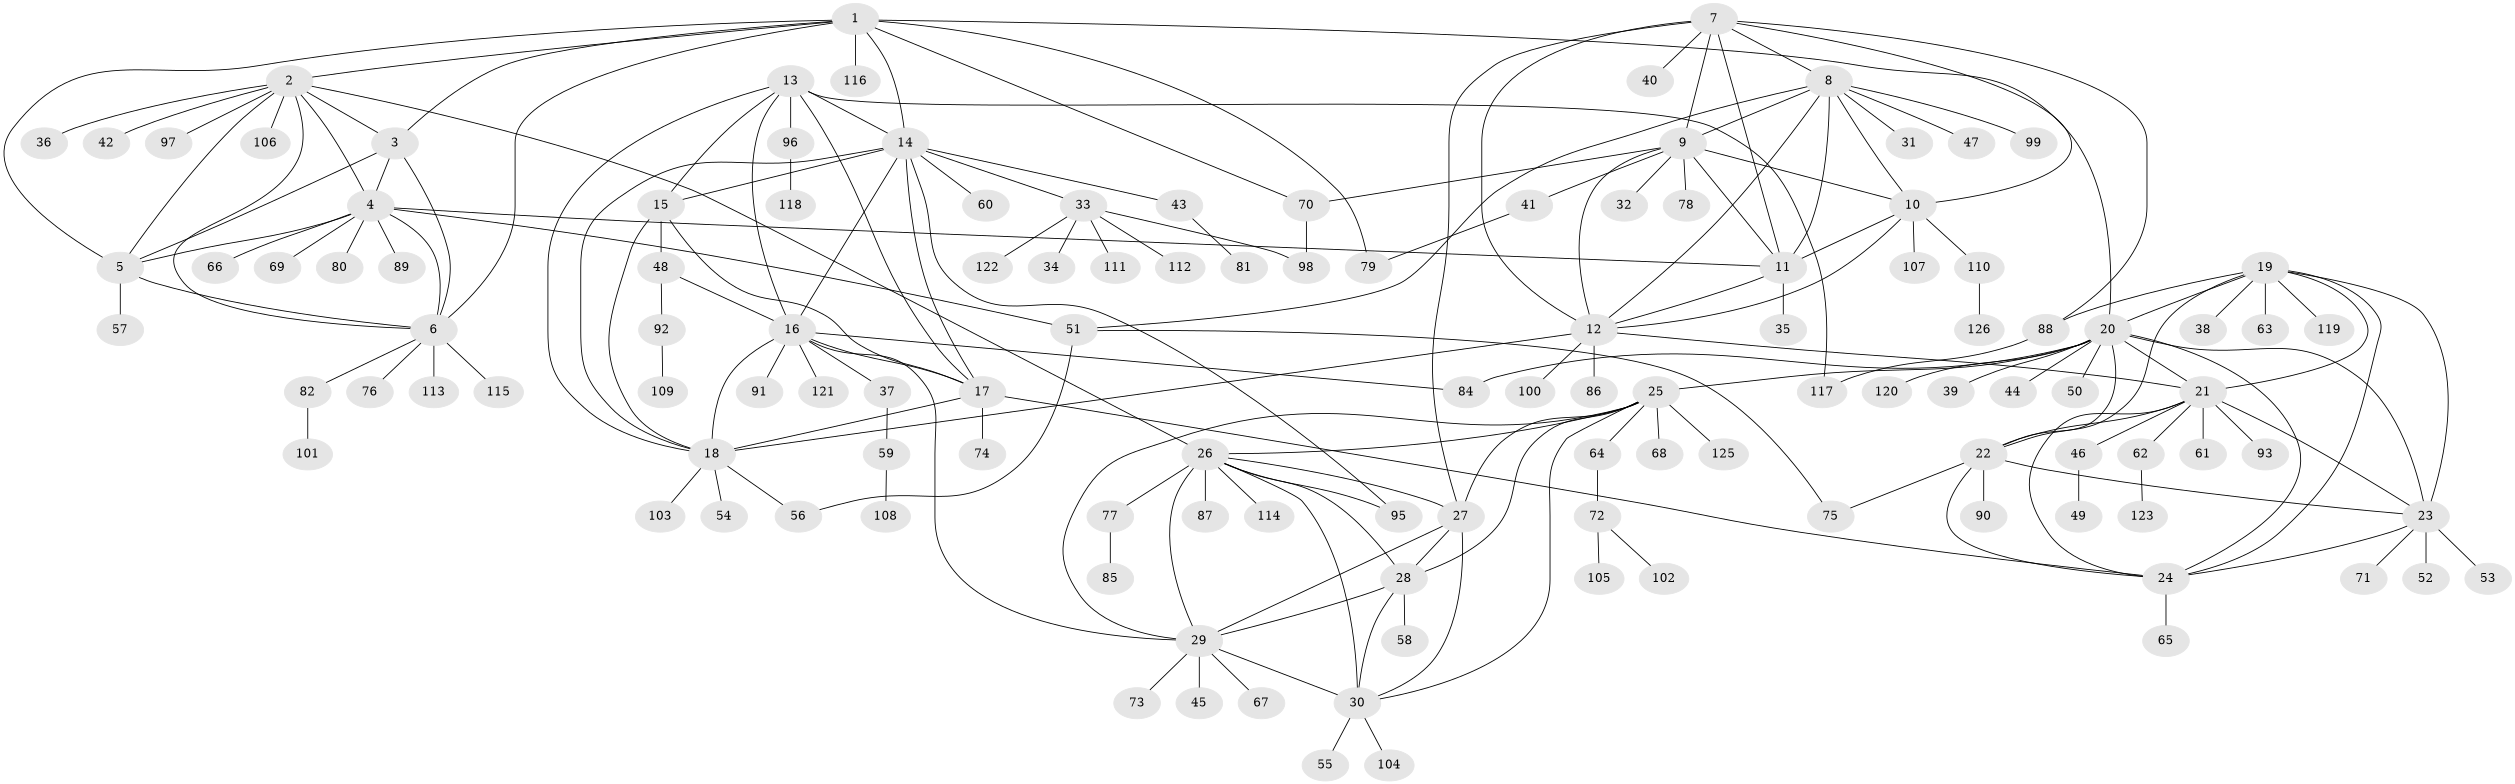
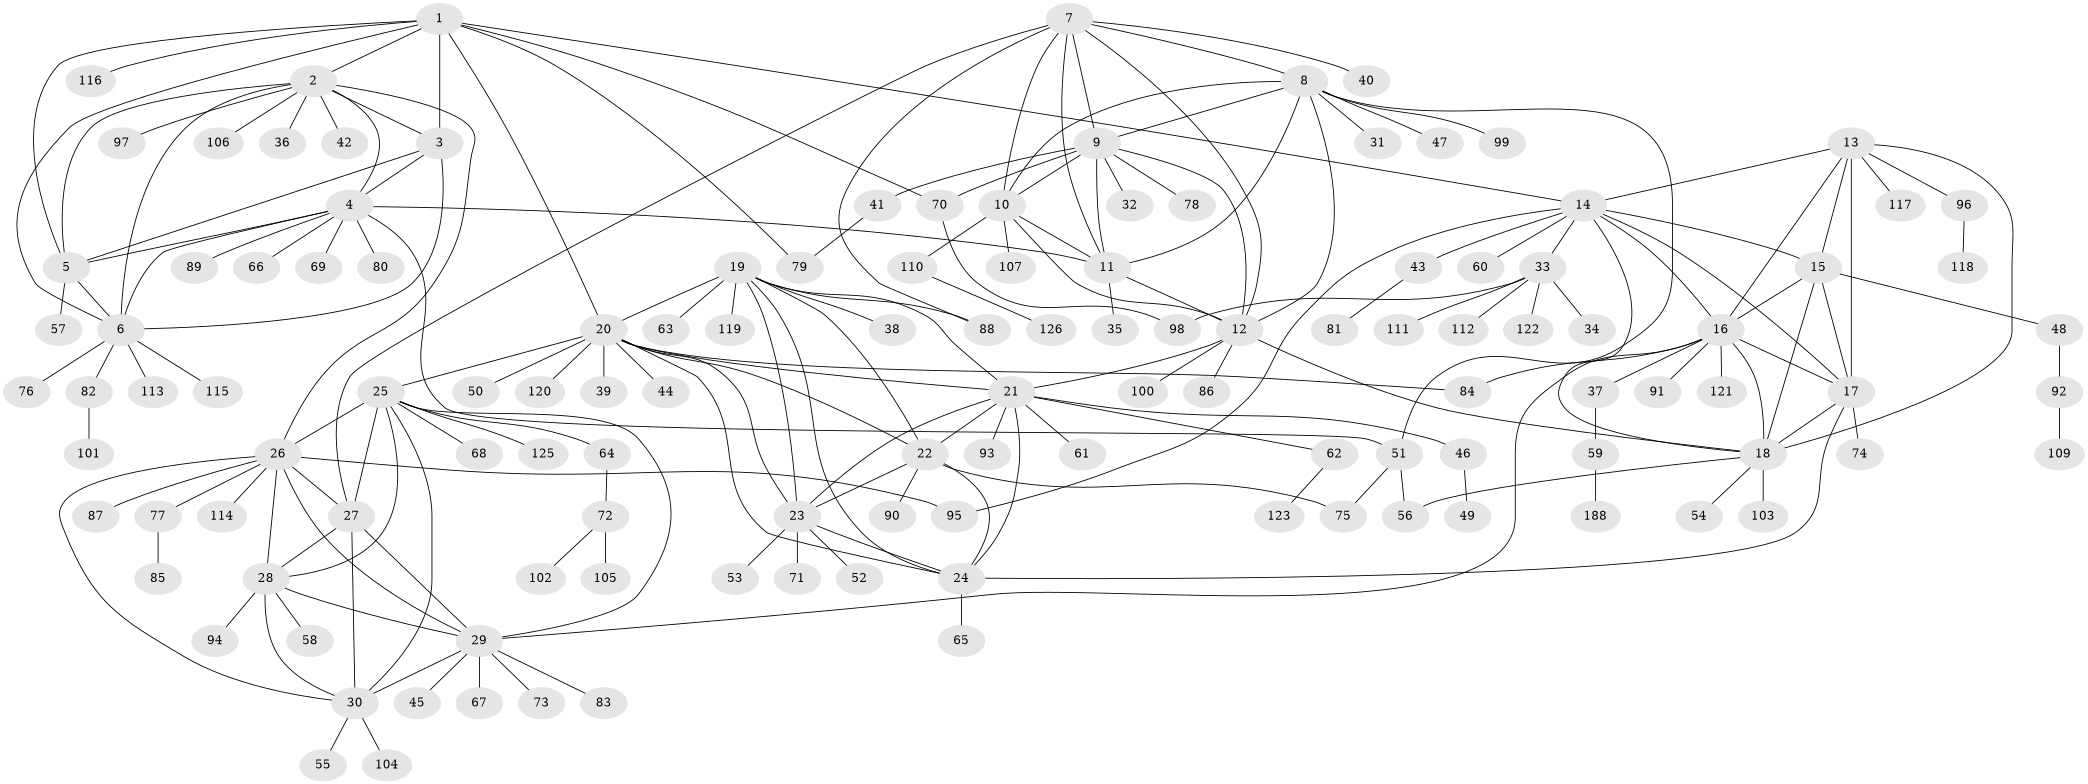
(727, 299) -> (1770, 299)
(1968, 356) -> none
(886, 517) -> (1596, 517)
none -> (215, 641)
none -> (604, 703)
